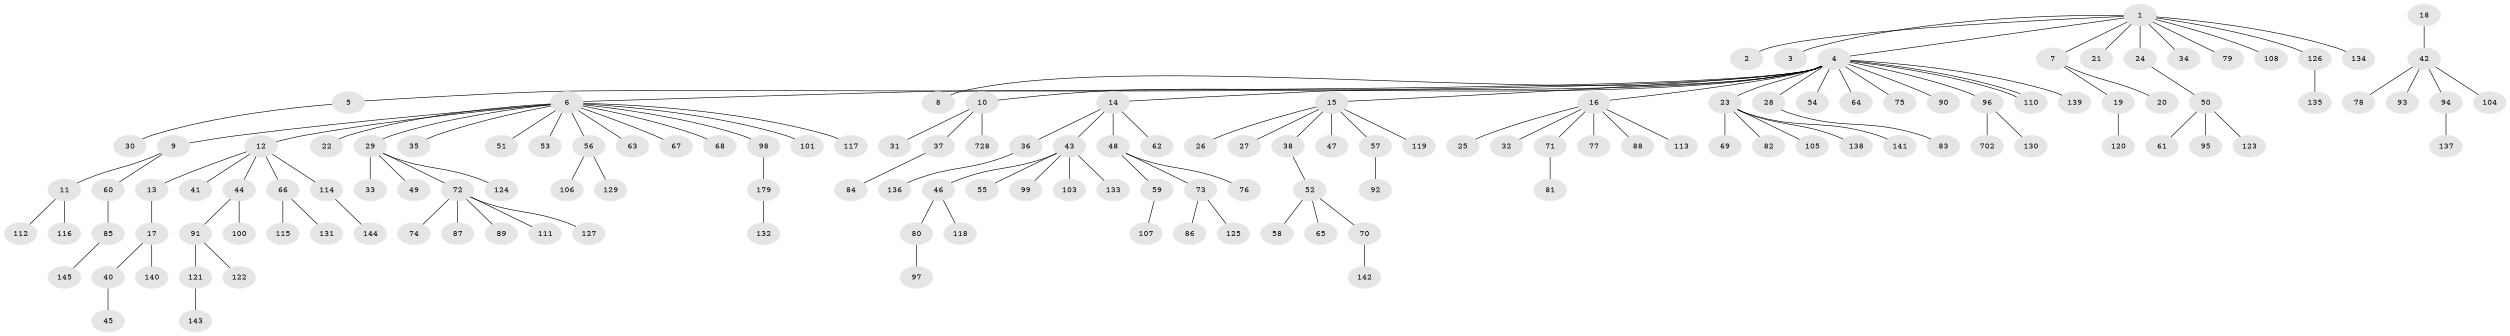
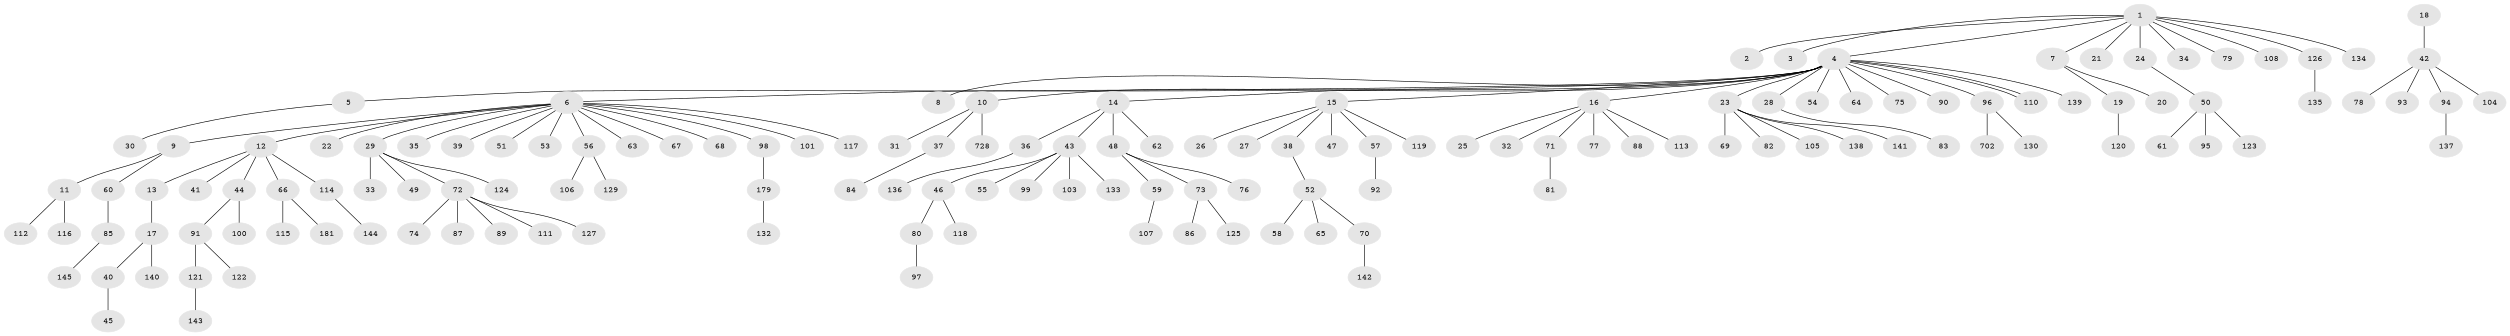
none -> (458, 146)
(327, 234) -> (327, 234)
